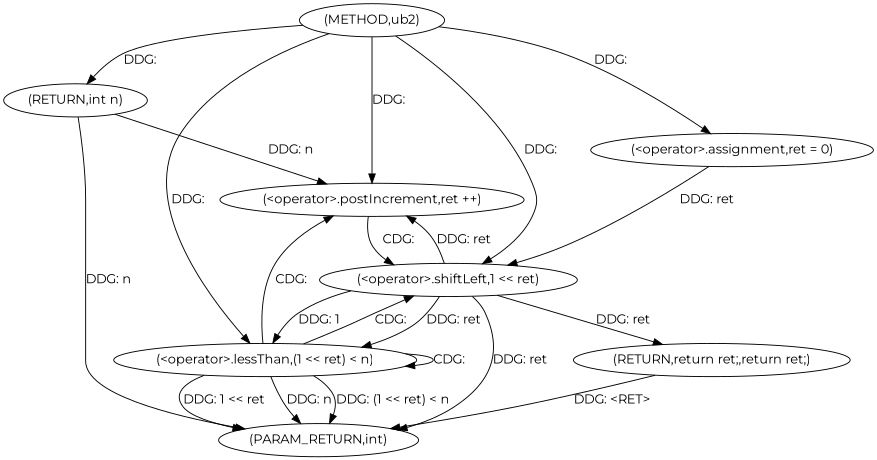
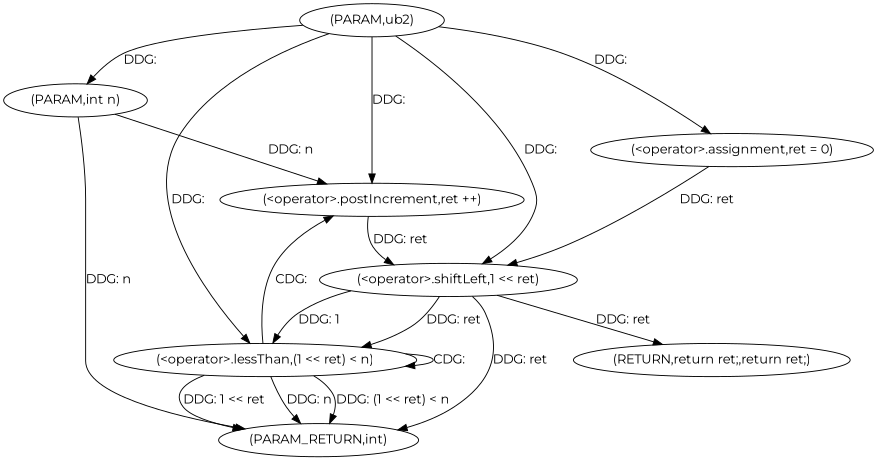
(372, 20) -> (372, 20)
(76, 100) -> (76, 100)
(433, 239) -> none
(401, 240) -> (401, 240)
(355, 322) -> none
(528, 404) -> none
